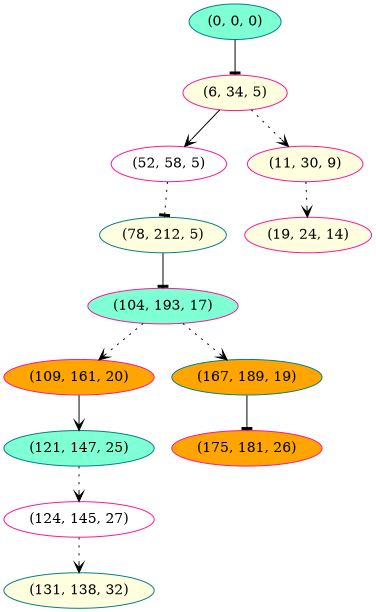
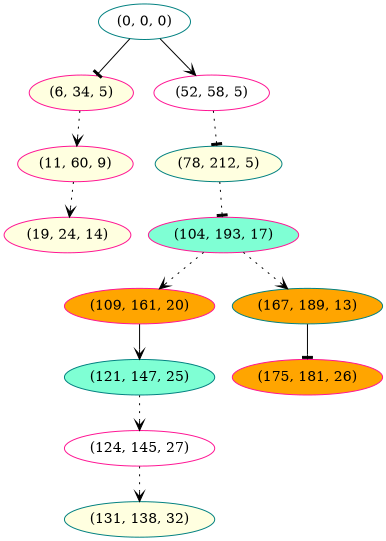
(235, 22) -> (145, 22)
(206, 124) -> (174, 54)
(305, 164) -> (75, 164)
(163, 268) -> (221, 197)
(247, 377) -> (307, 306)
